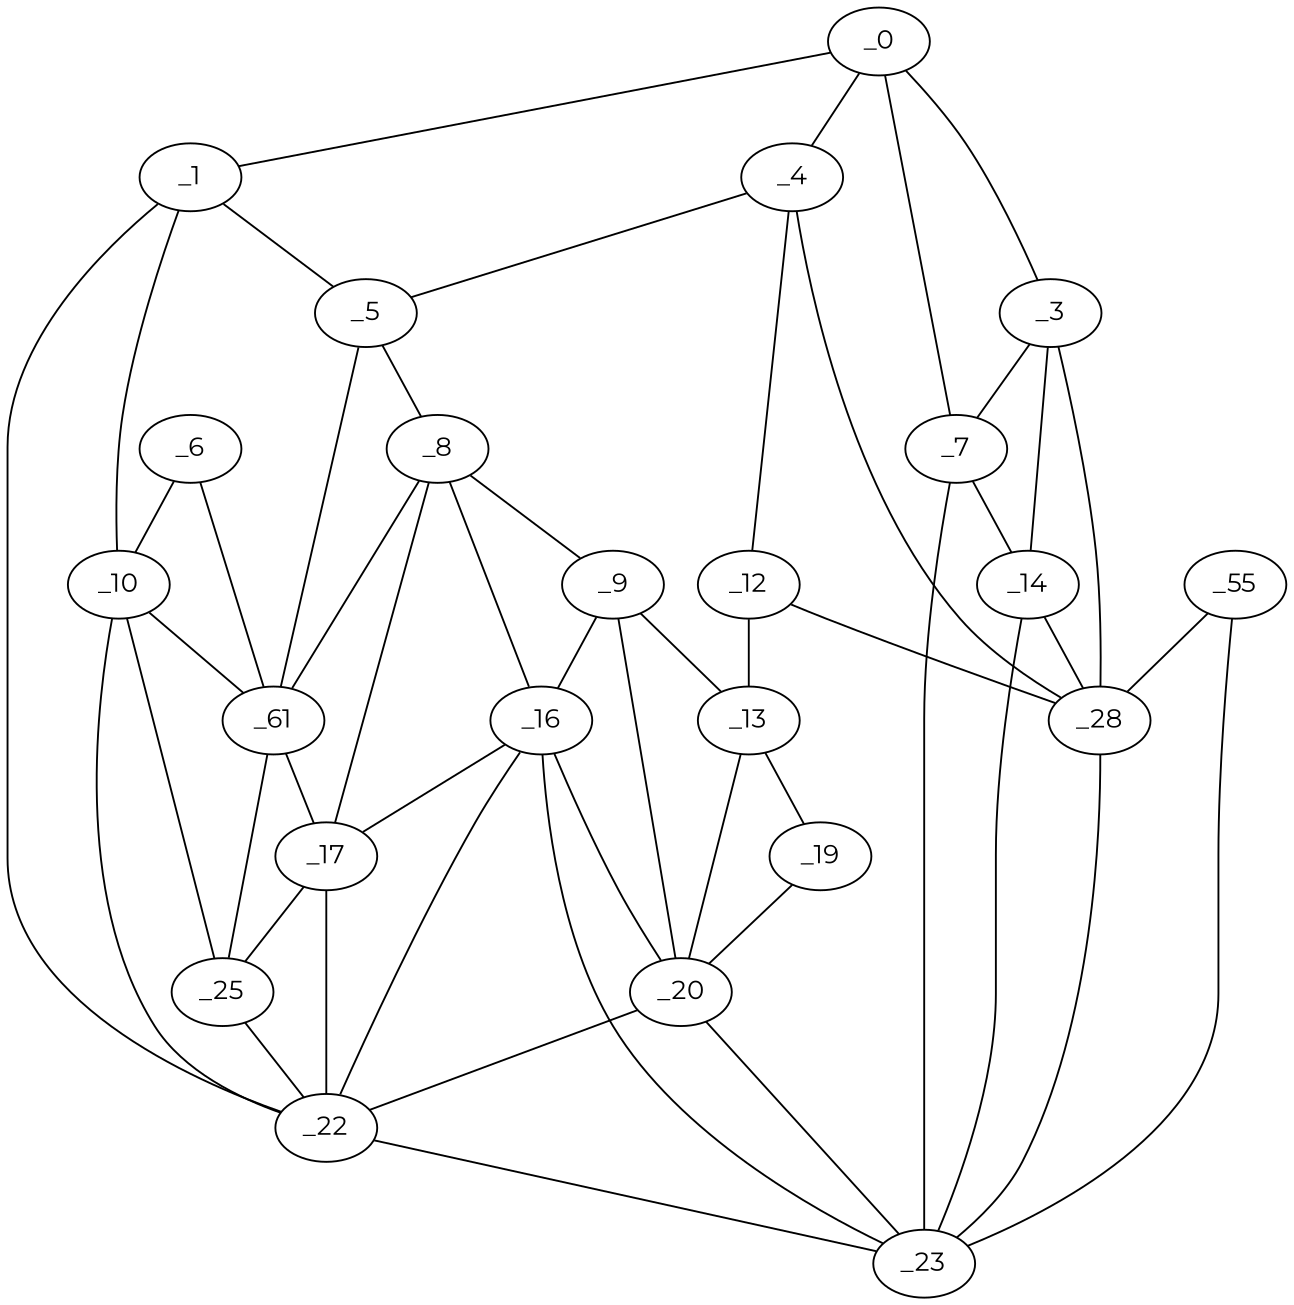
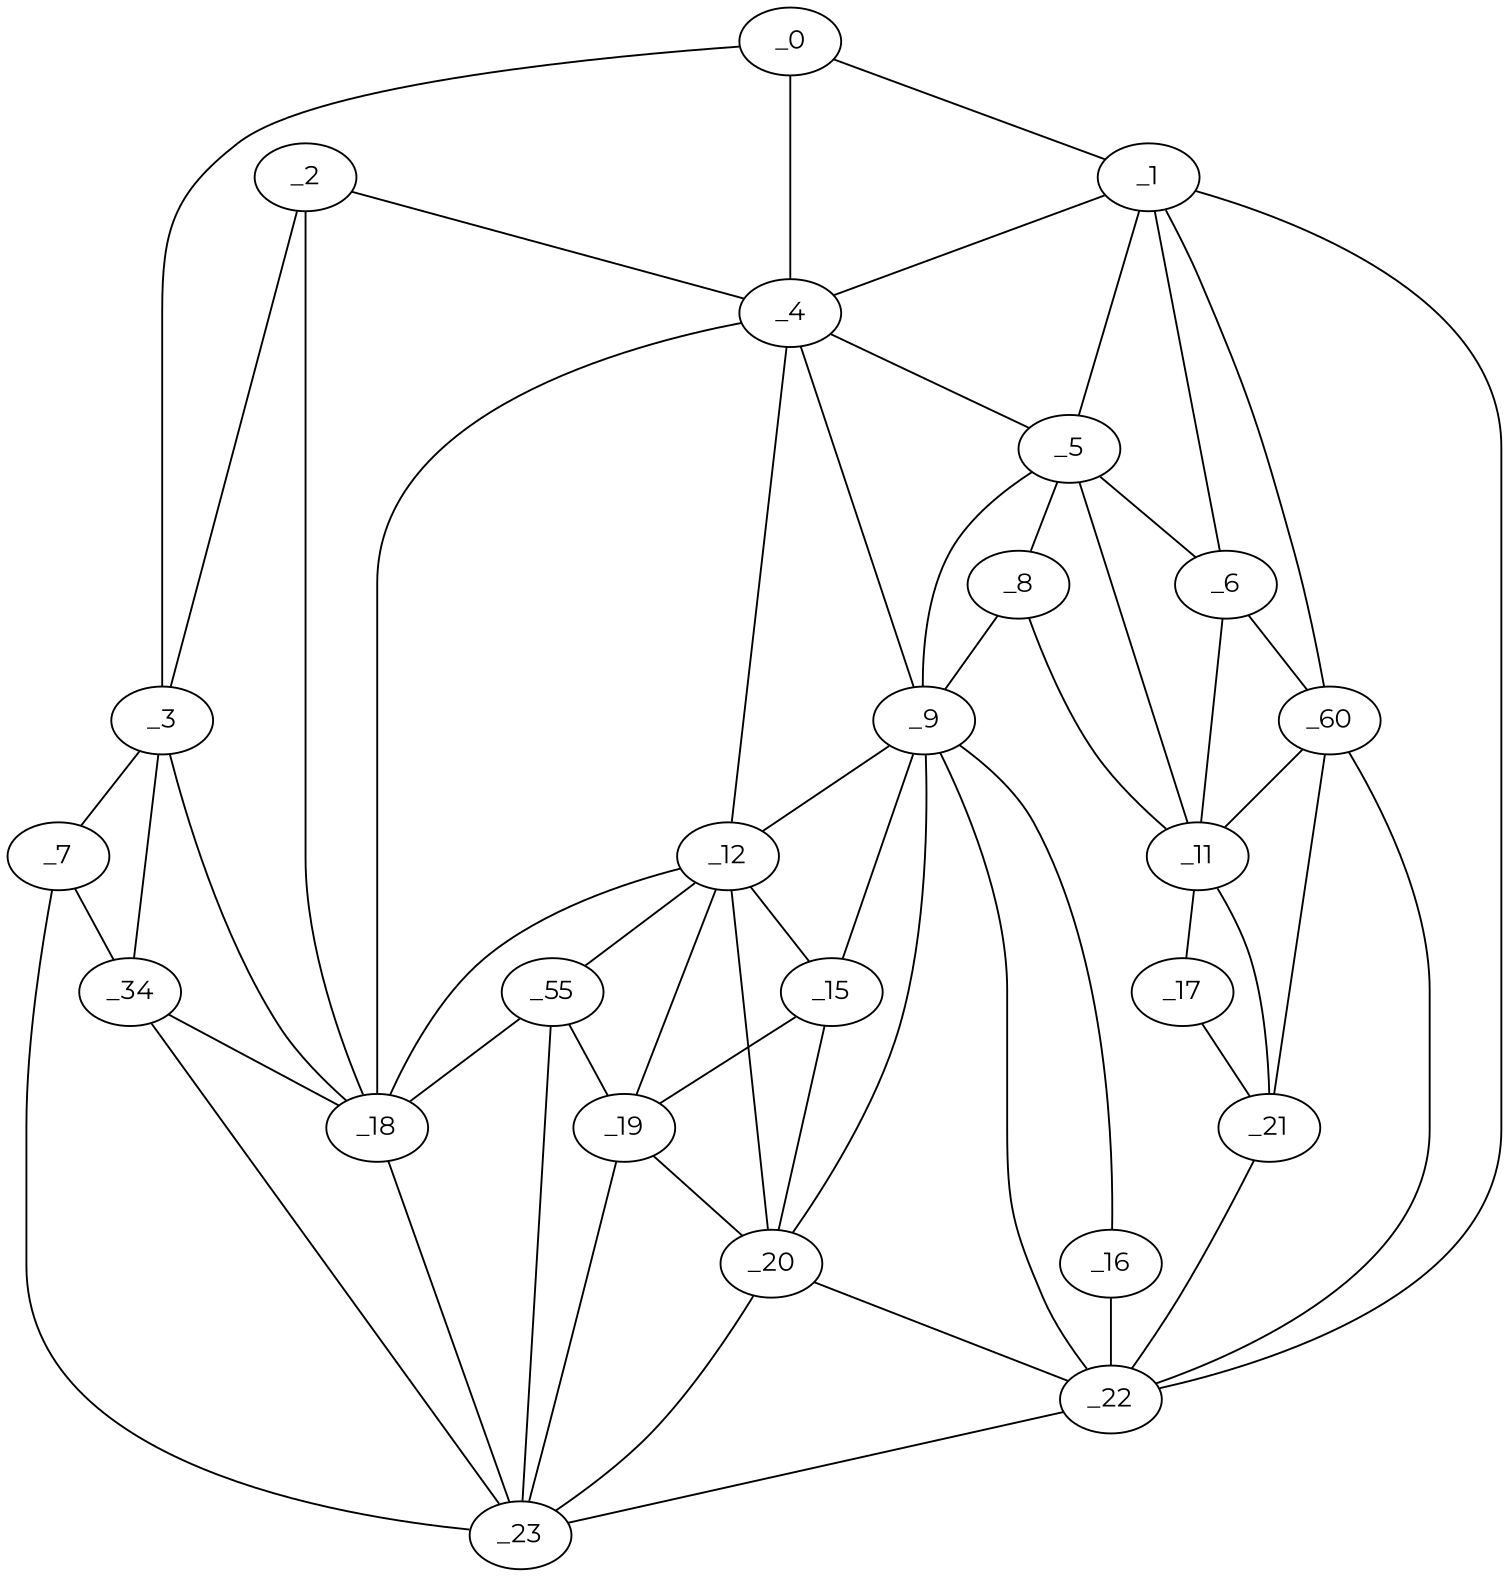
none -> (306, 177)
(918, 245) -> none
none -> (969, 245)
none -> (1187, 381)
none -> (857, 517)
none -> (1148, 517)
none -> (945, 562)
(489, 584) -> none
(119, 585) -> (1330, 720)
(1028, 585) -> (130, 992)
(382, 652) -> none
(273, 720) -> (1198, 856)
(749, 720) -> (832, 992)
(1100, 720) -> (377, 1128)
(434, 788) -> none
none -> (826, 788)
(603, 860) -> (750, 1060)
none -> (640, 924)
(223, 992) -> (1269, 1128)
(326, 992) -> (1007, 1064)
none -> (676, 992)
(633, 1054) -> (573, 1331)
none -> (589, 1060)
